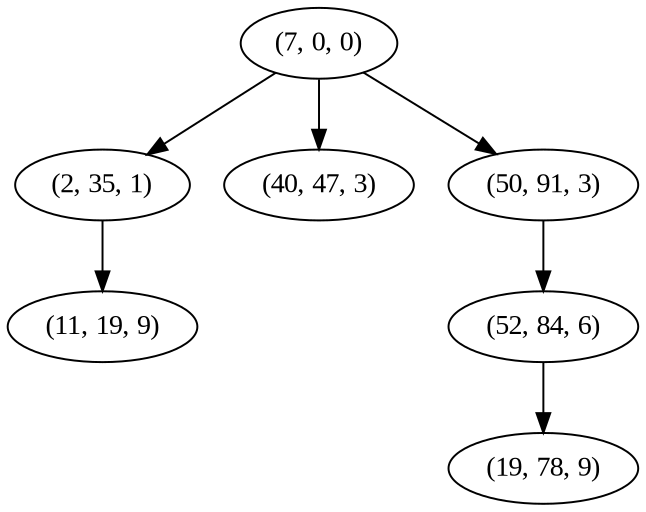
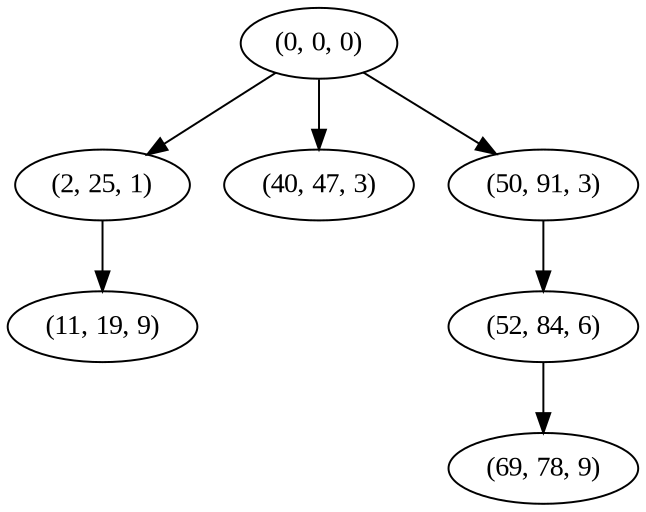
(319, 43) -> (319, 43)
(103, 185) -> (103, 185)
(543, 468) -> (543, 468)
